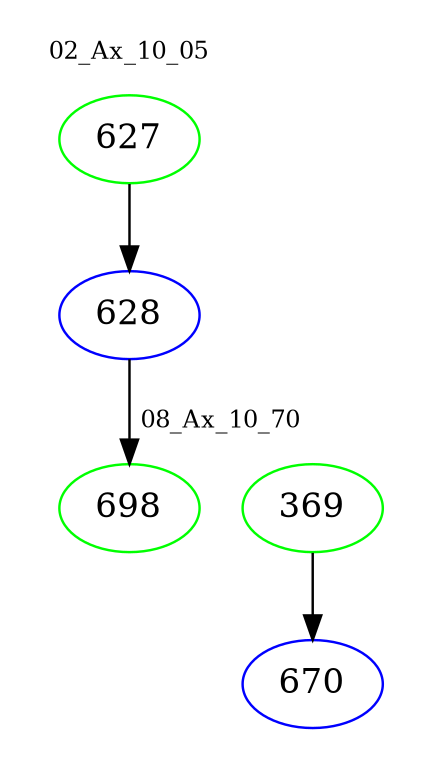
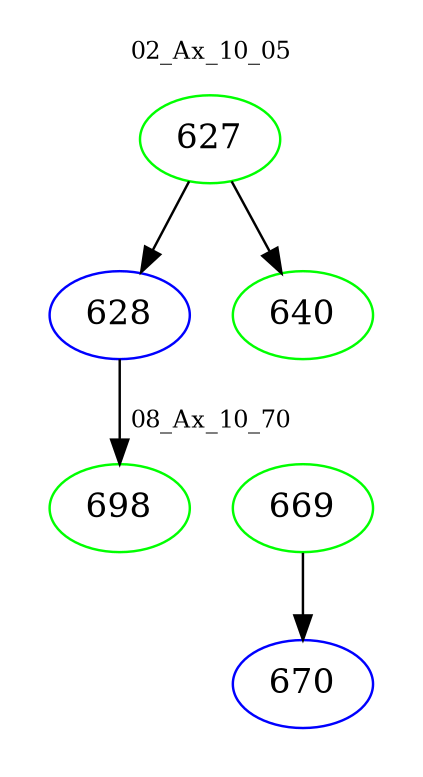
none -> (303, 315)
(313, 508) -> (303, 508)
